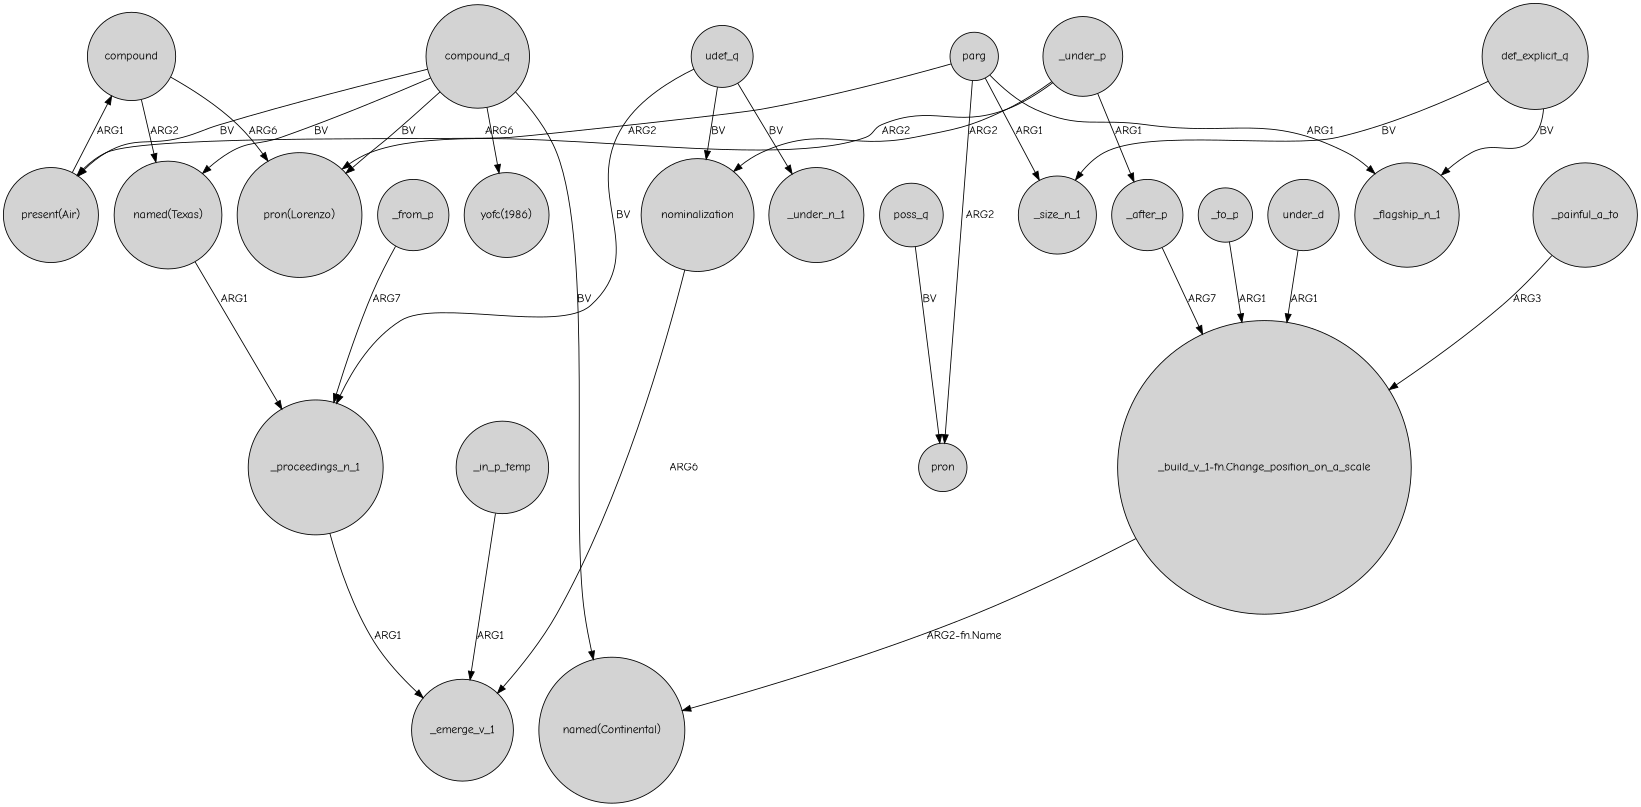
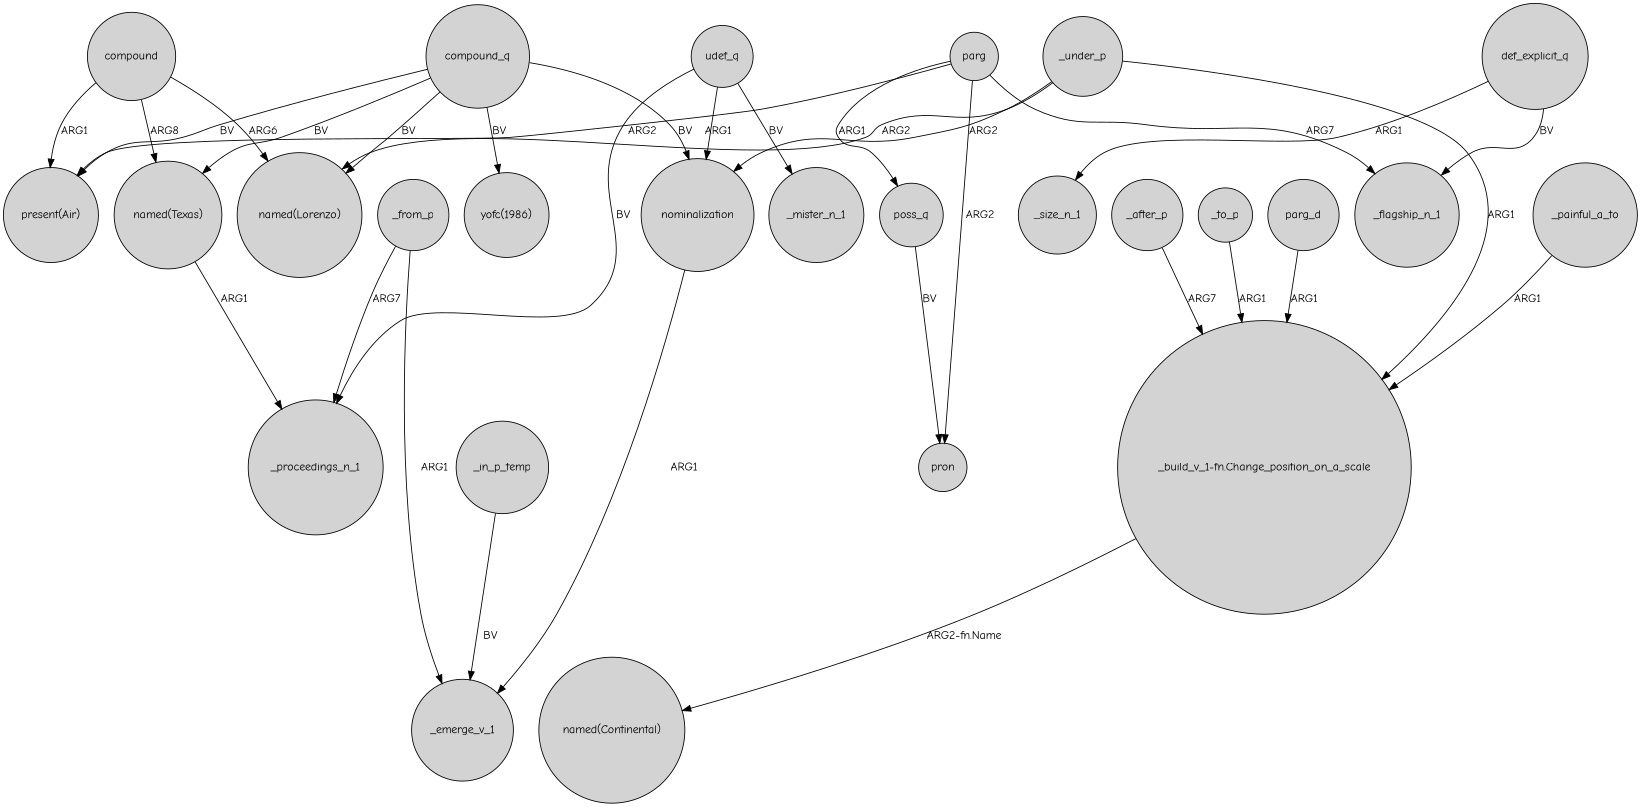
(1010, 125) -> (853, 107)
(165, 131) -> (165, 131)
(499, 131) -> (499, 131)
(718, 131) -> (718, 131)
(1320, 131) -> (1320, 131)
(1389, 131) -> (1389, 131)
(1114, 134) -> (1425, 125)
(90, 138) -> (66, 116)
(300, 215) -> (300, 215)
(816, 215) -> (816, 215)
(1303, 215) -> (1303, 215)
(1528, 299) -> (1528, 299)
(579, 364) -> (619, 89)
(684, 467) -> (684, 467)
(362, 619) -> (406, 465)
(490, 636) -> (490, 636)
